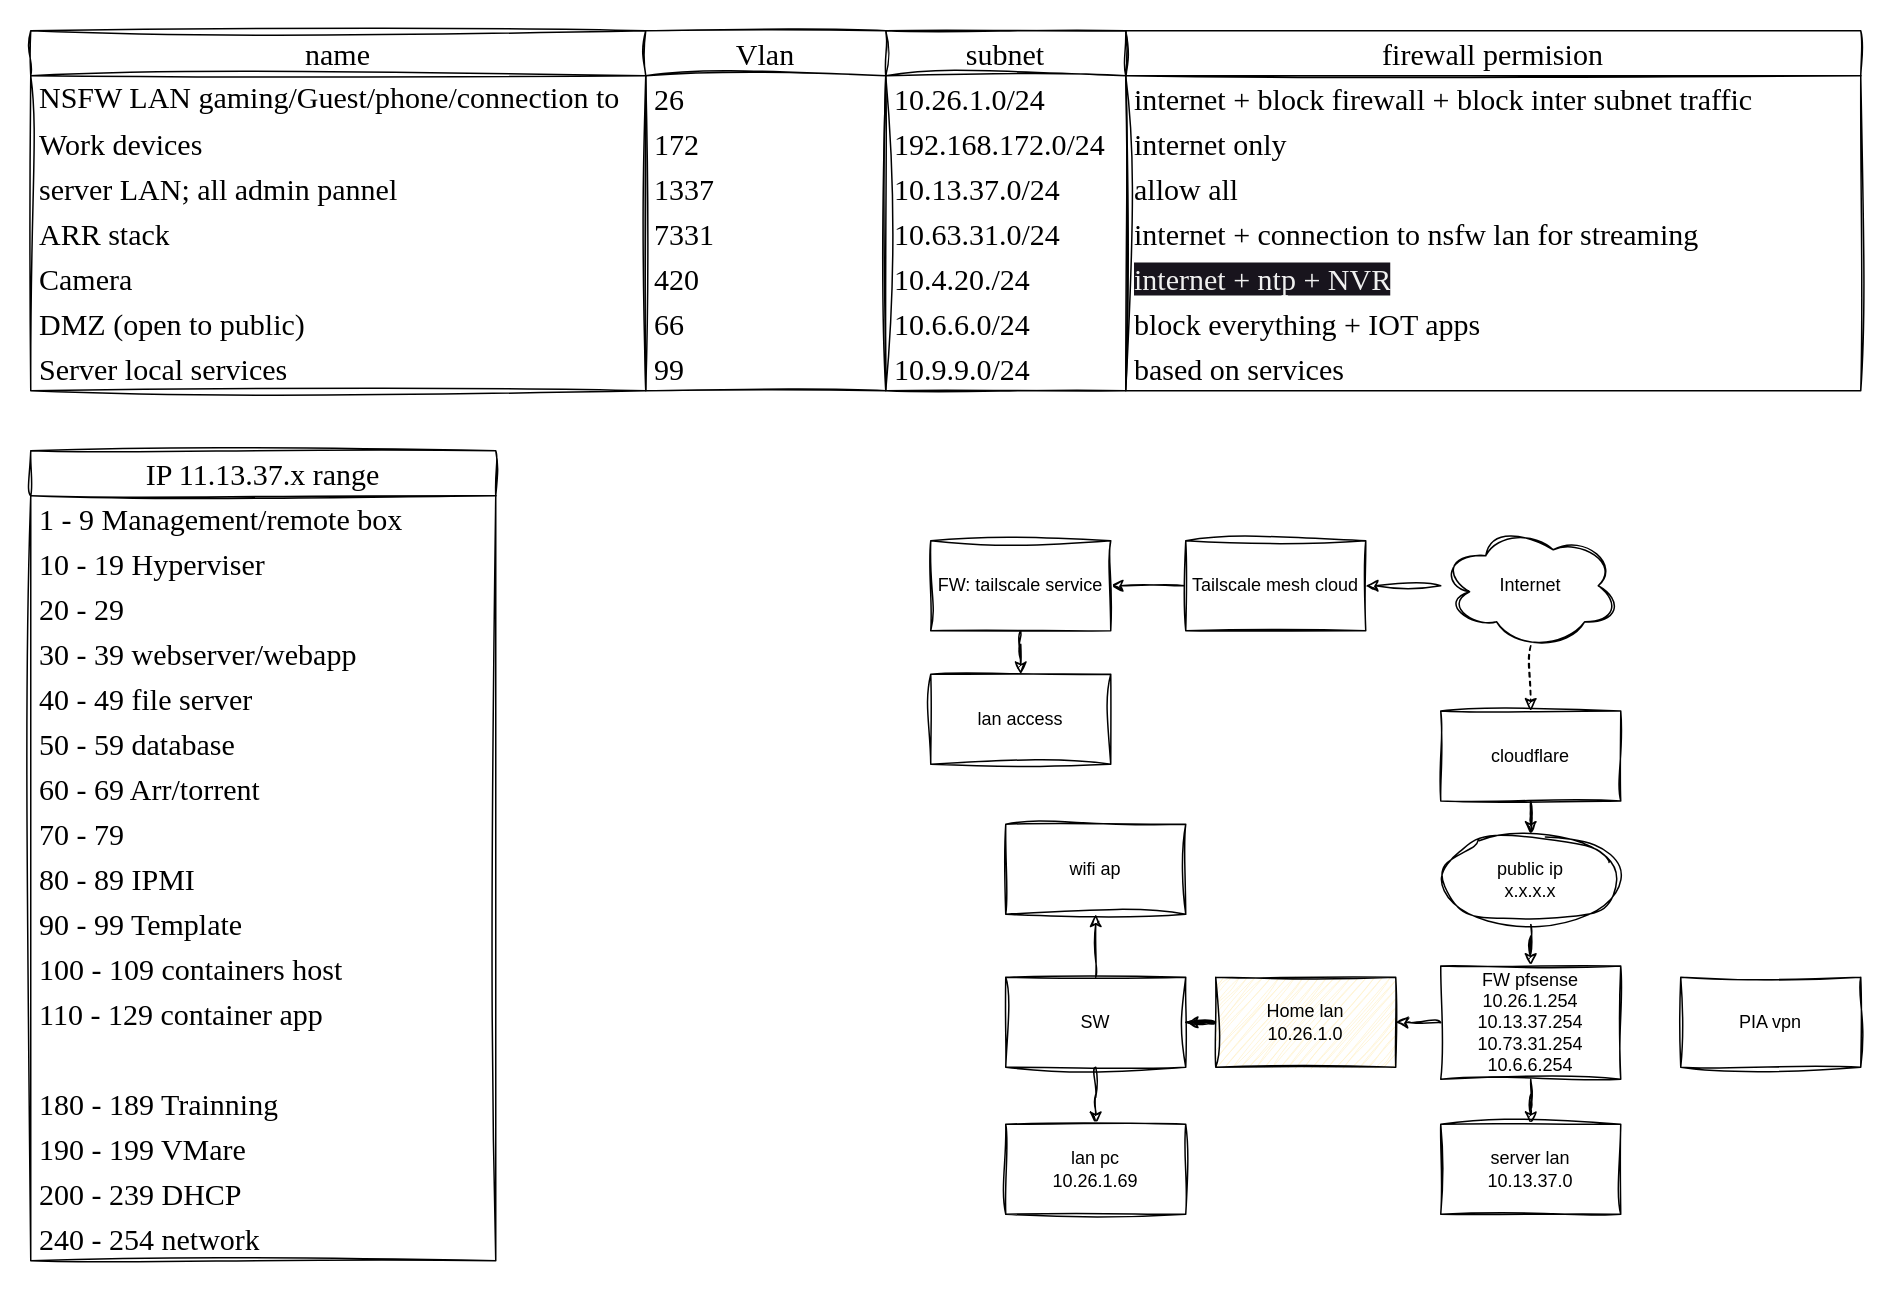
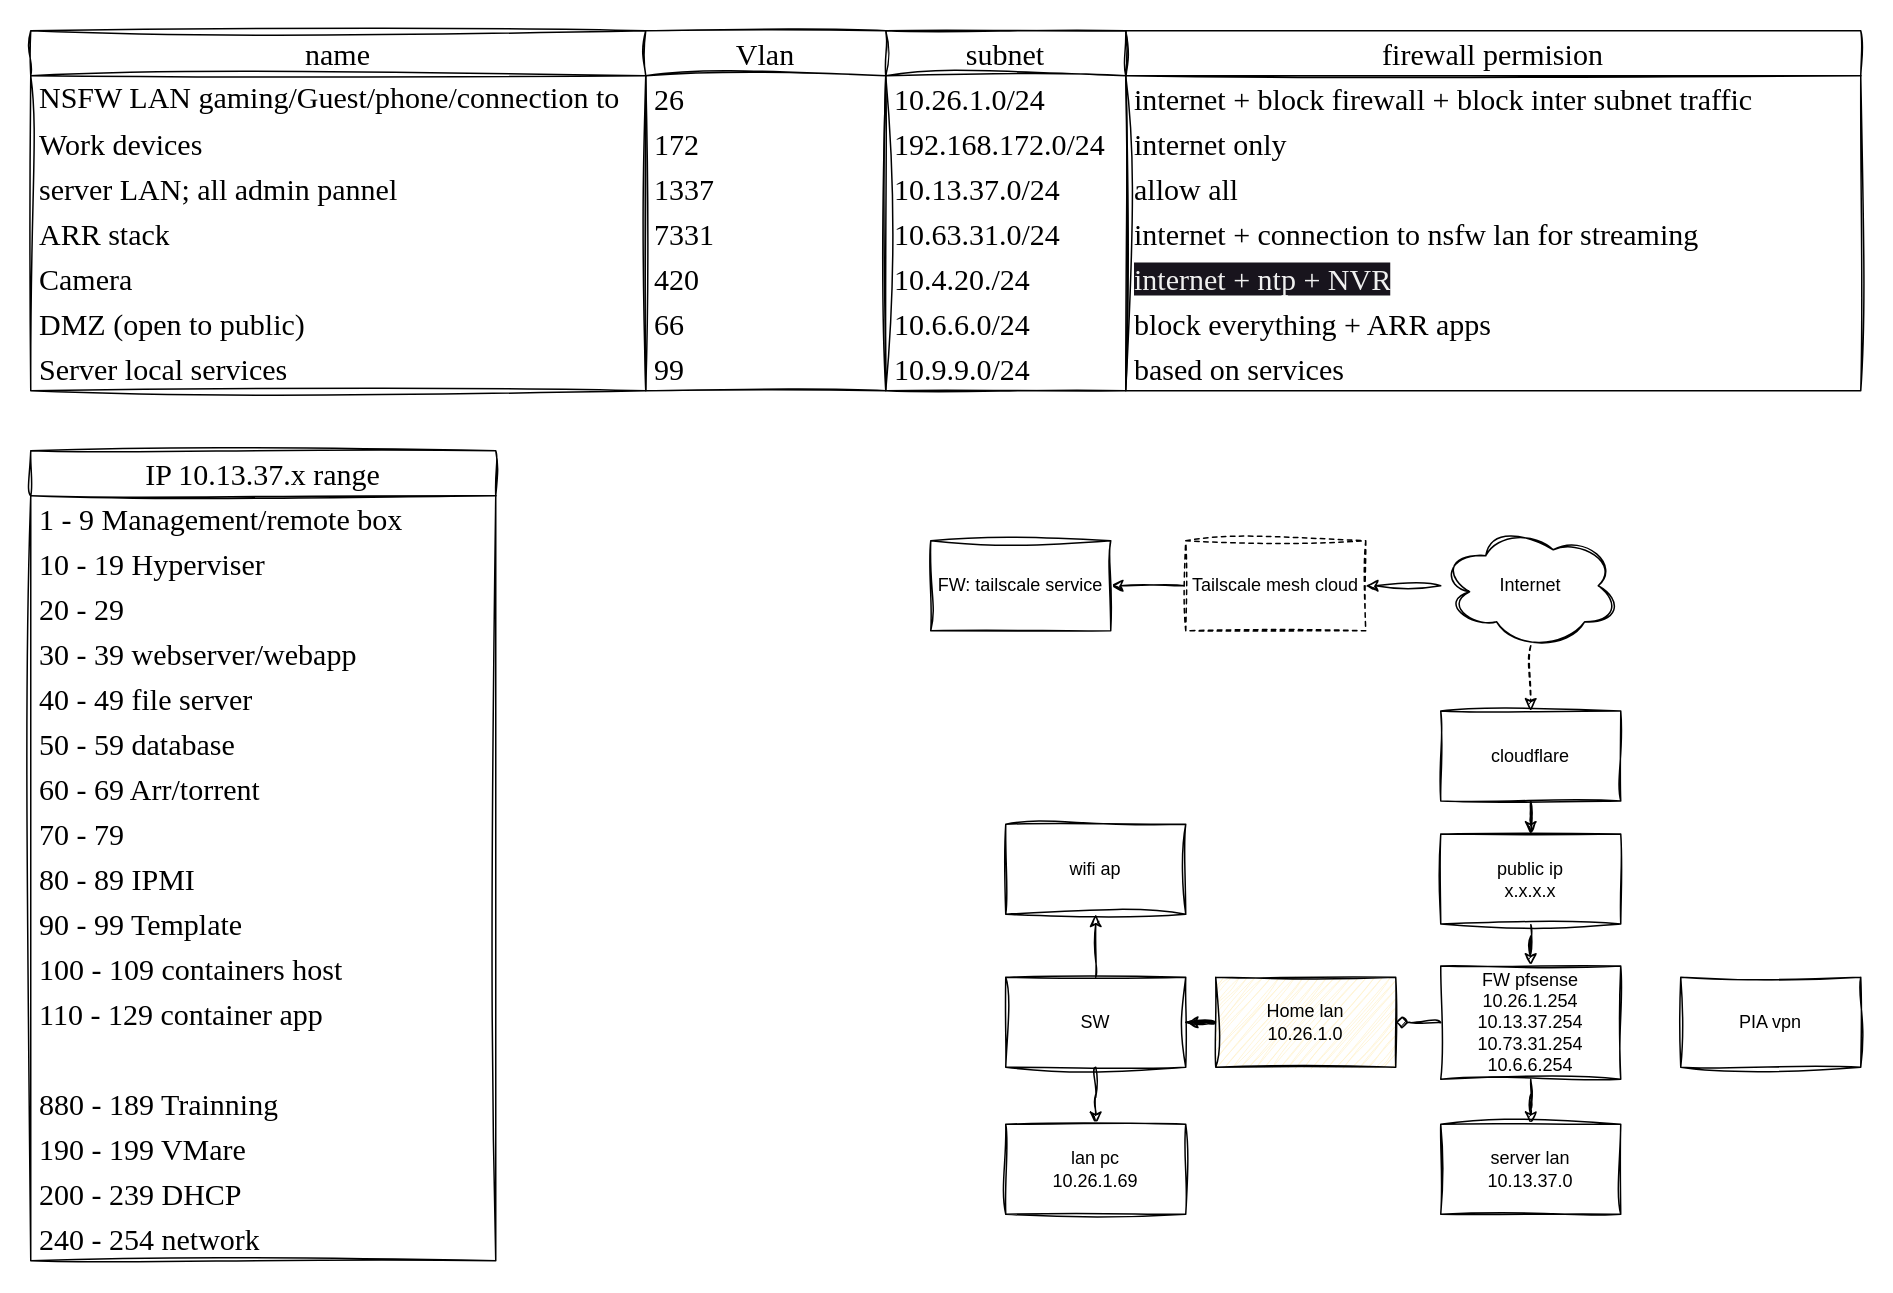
(1338, 323) -> (1338, 323)
(263, 473) -> (263, 473)
(1276, 586) -> (1276, 586)
(1021, 657) -> none
(1021, 719) -> none
(1531, 879) -> (1531, 879)
(1407, 1023) -> (1408, 1023)
(180, 1103) -> (180, 1103)
